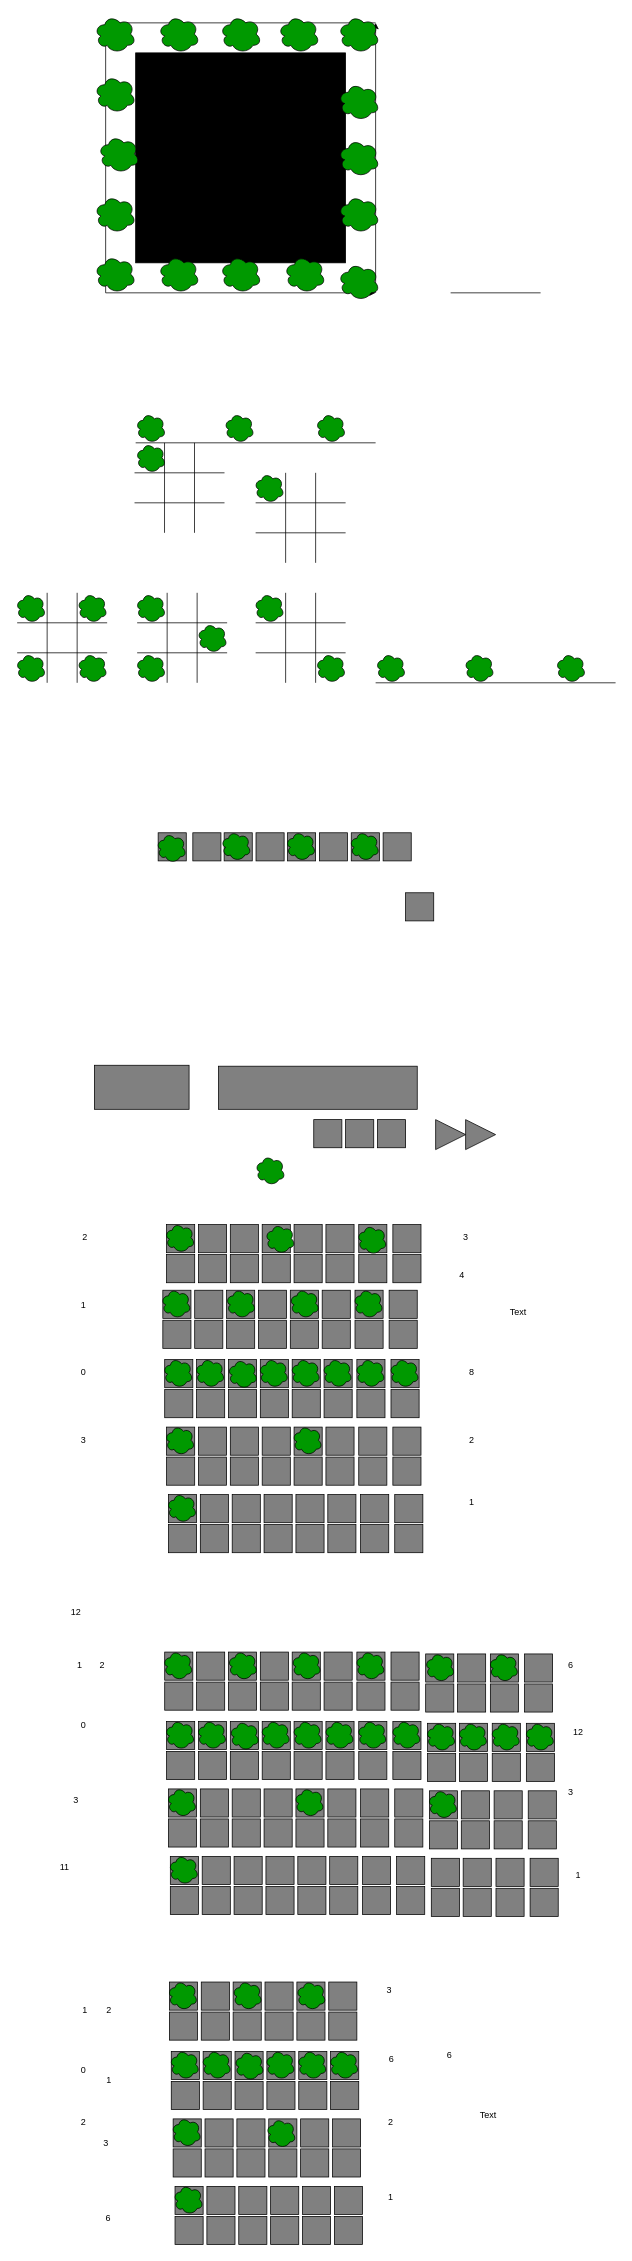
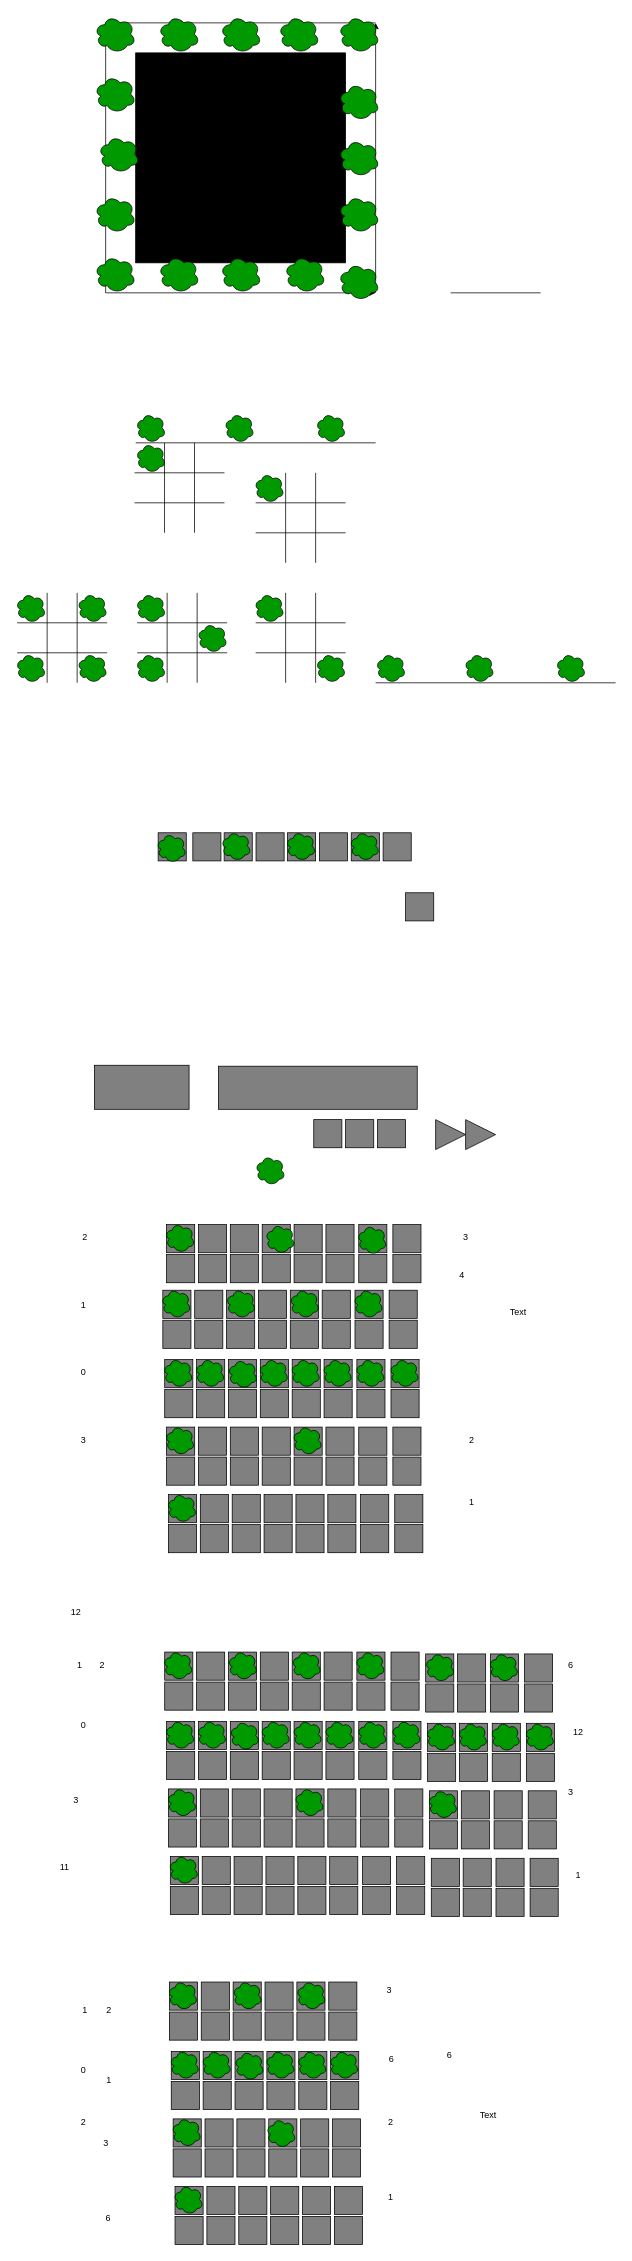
(471, 1373) -> none
